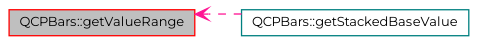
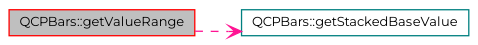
(225, 14) -> (212, 31)
